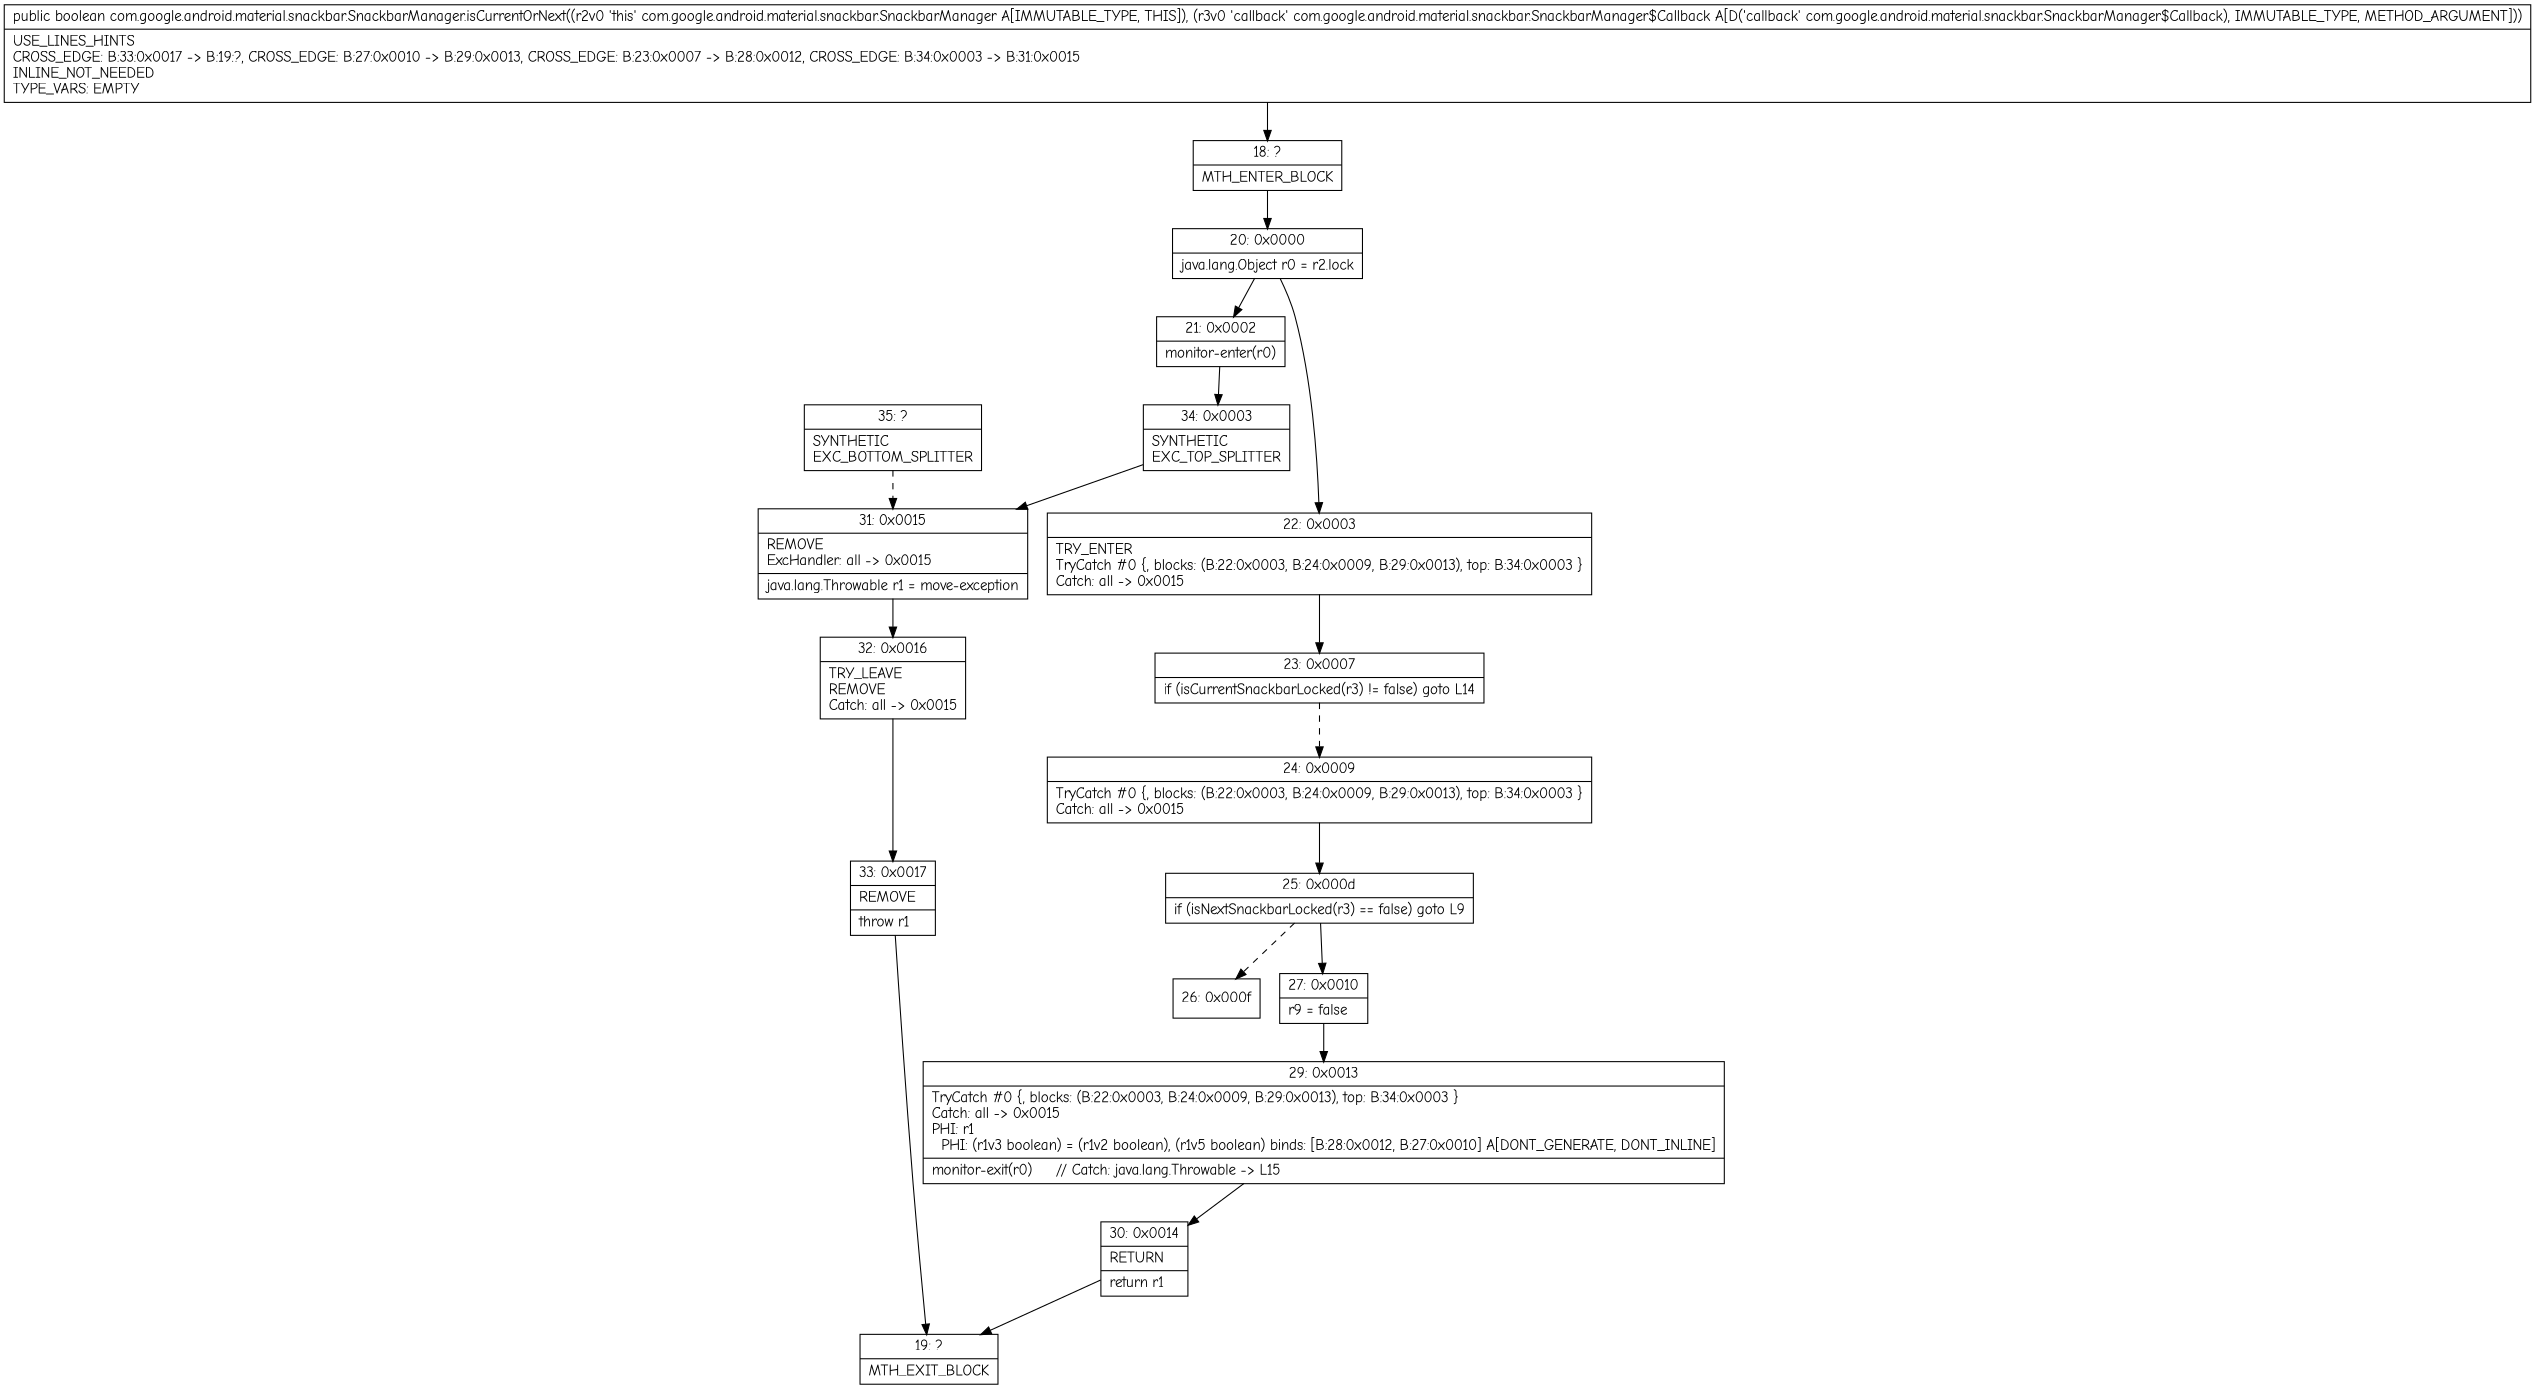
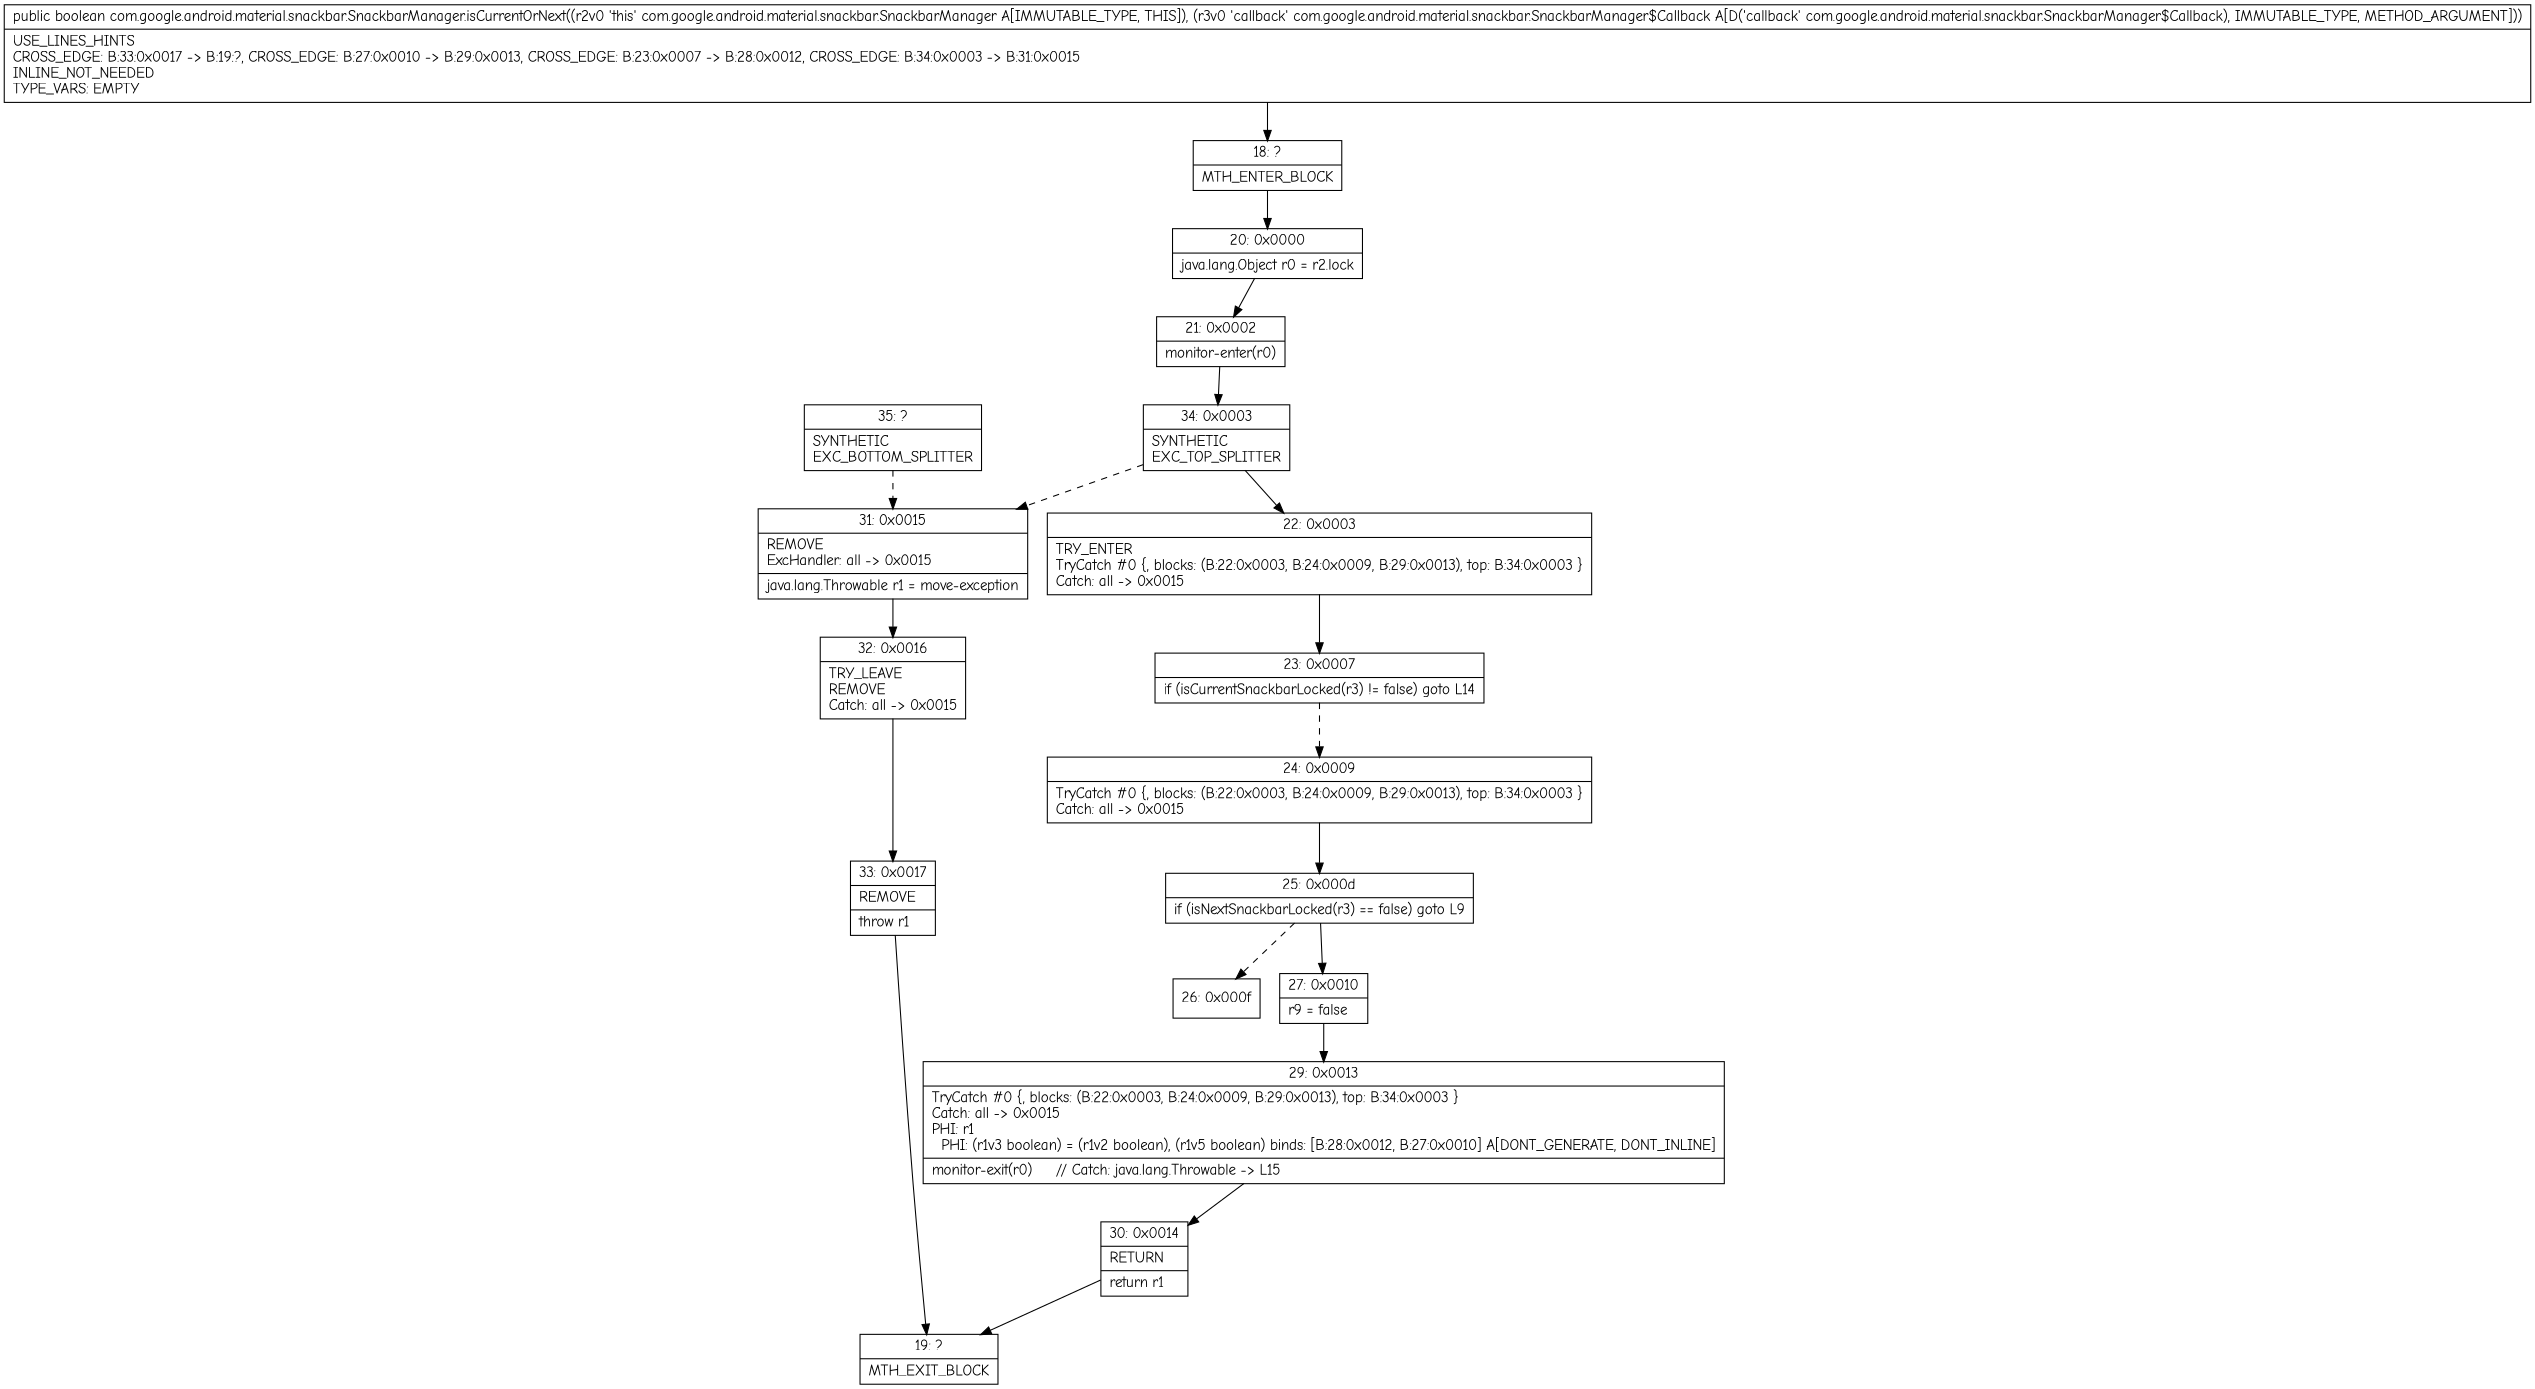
(1309, 388) -> (1261, 488)
(1085, 485) -> (1085, 485)
